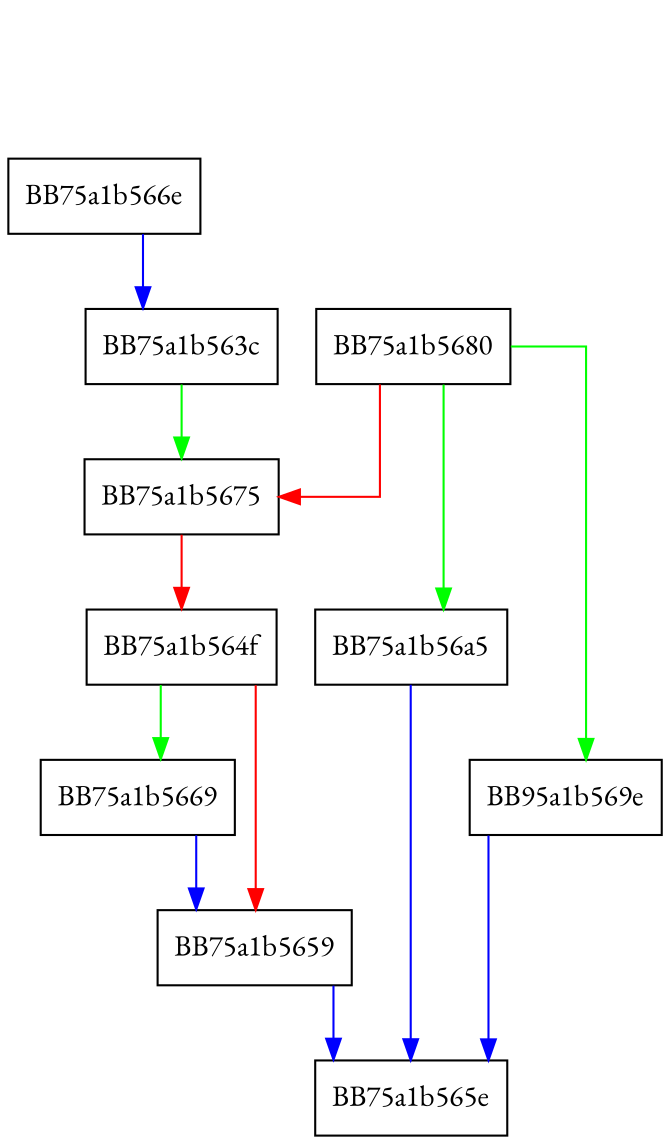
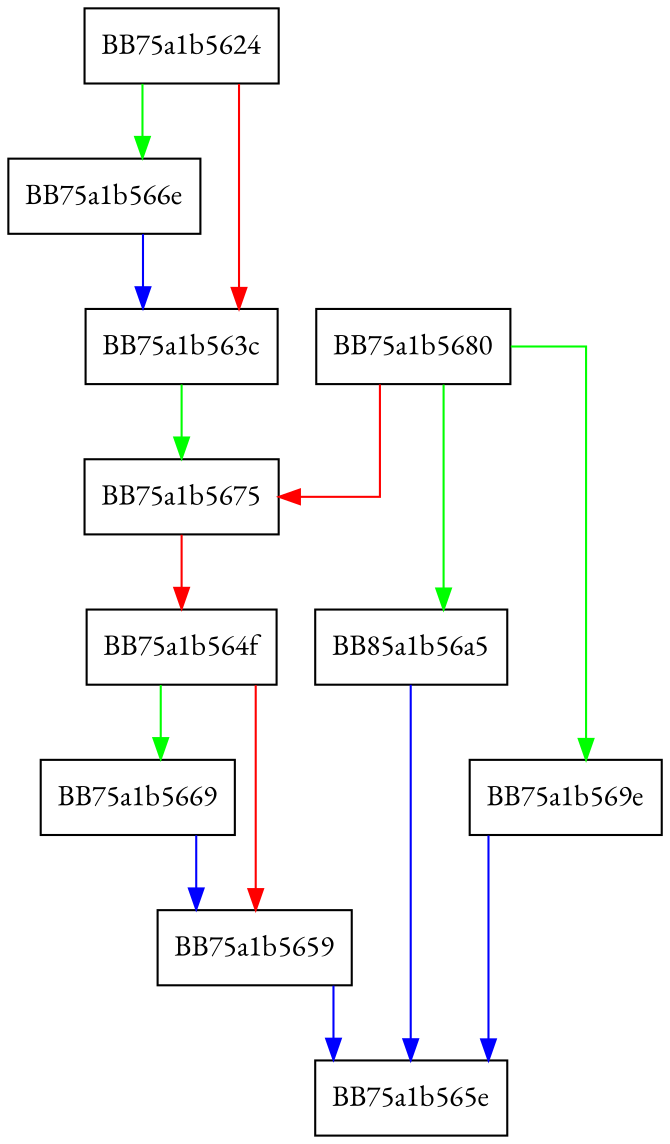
none -> (182, 46)
(411, 647) -> (411, 647)
(566, 797) -> (566, 797)
